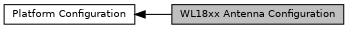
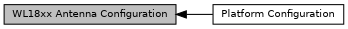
(159, 14) -> (200, 14)
